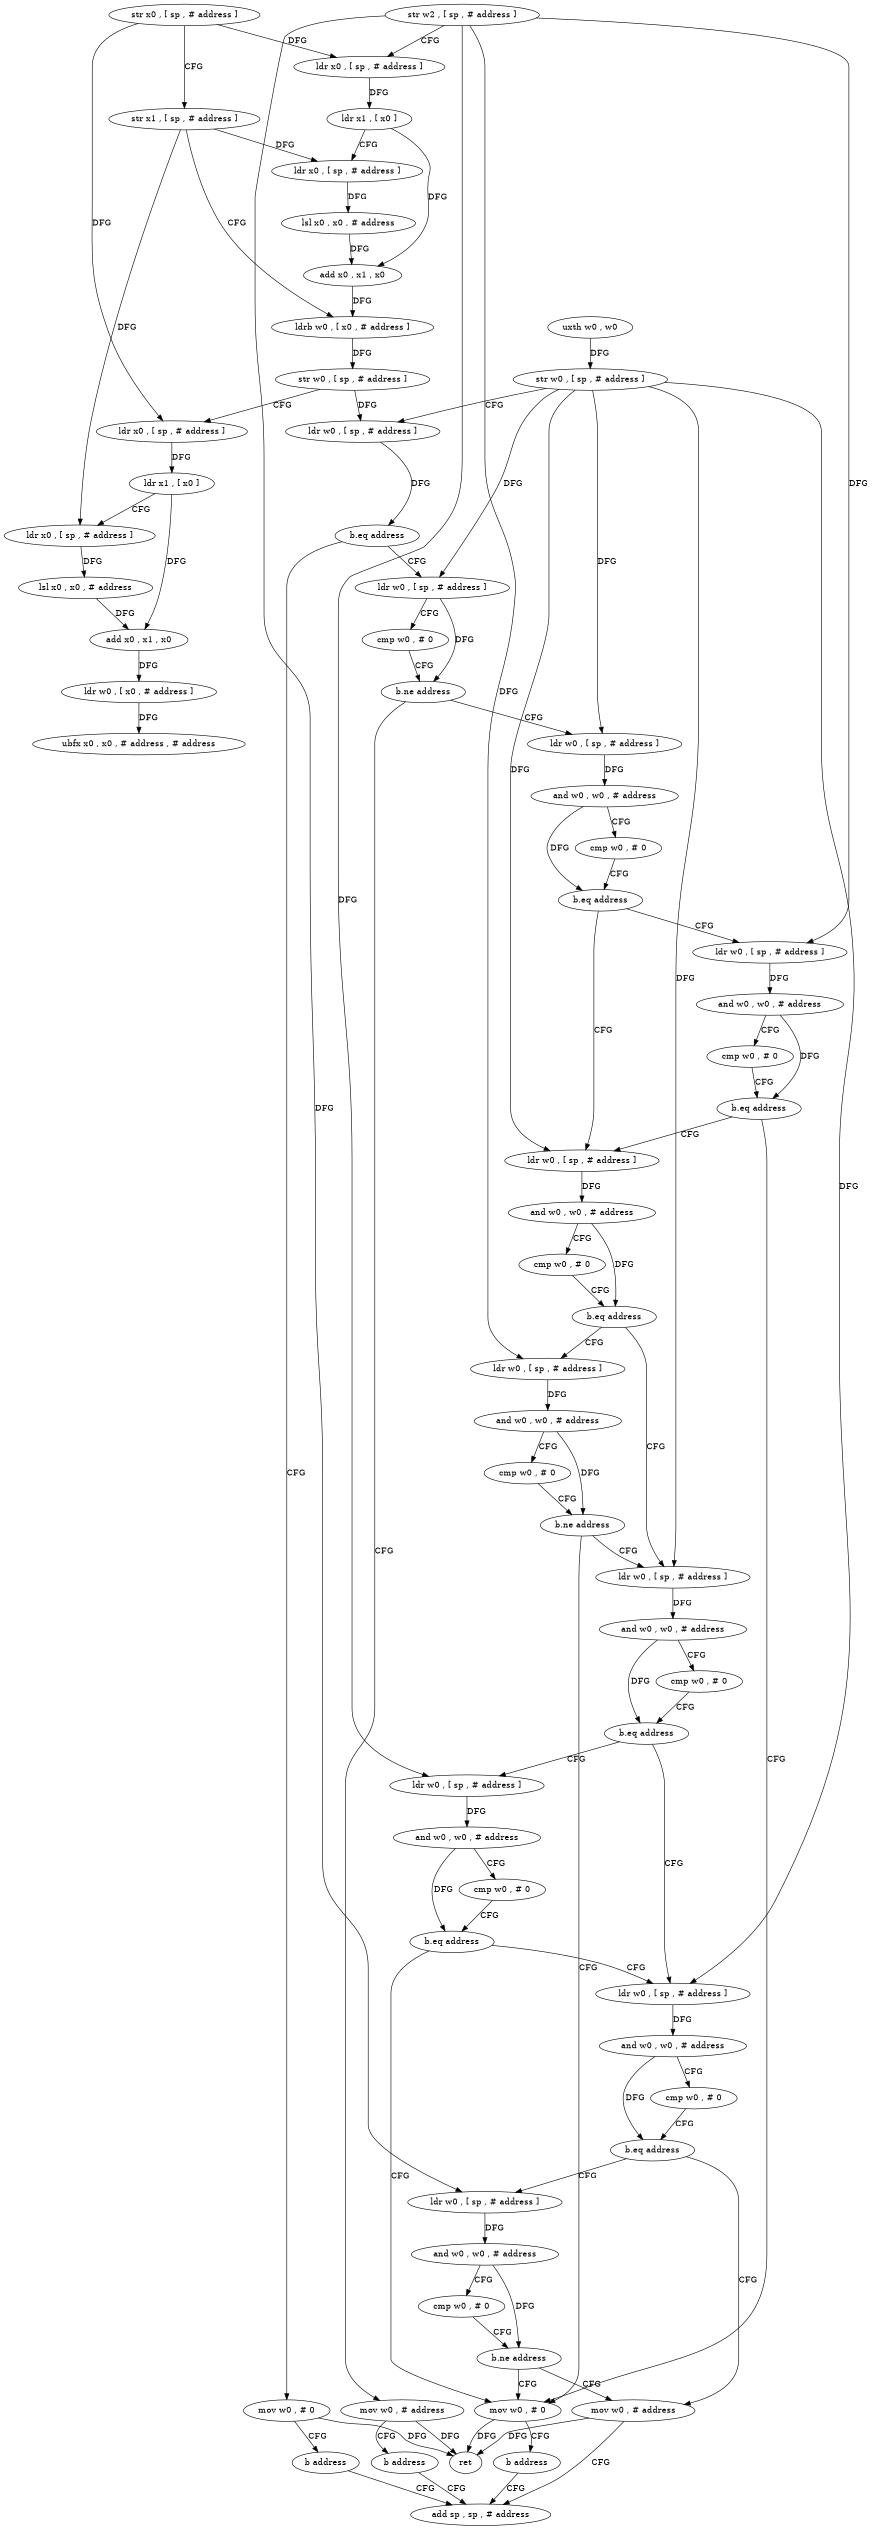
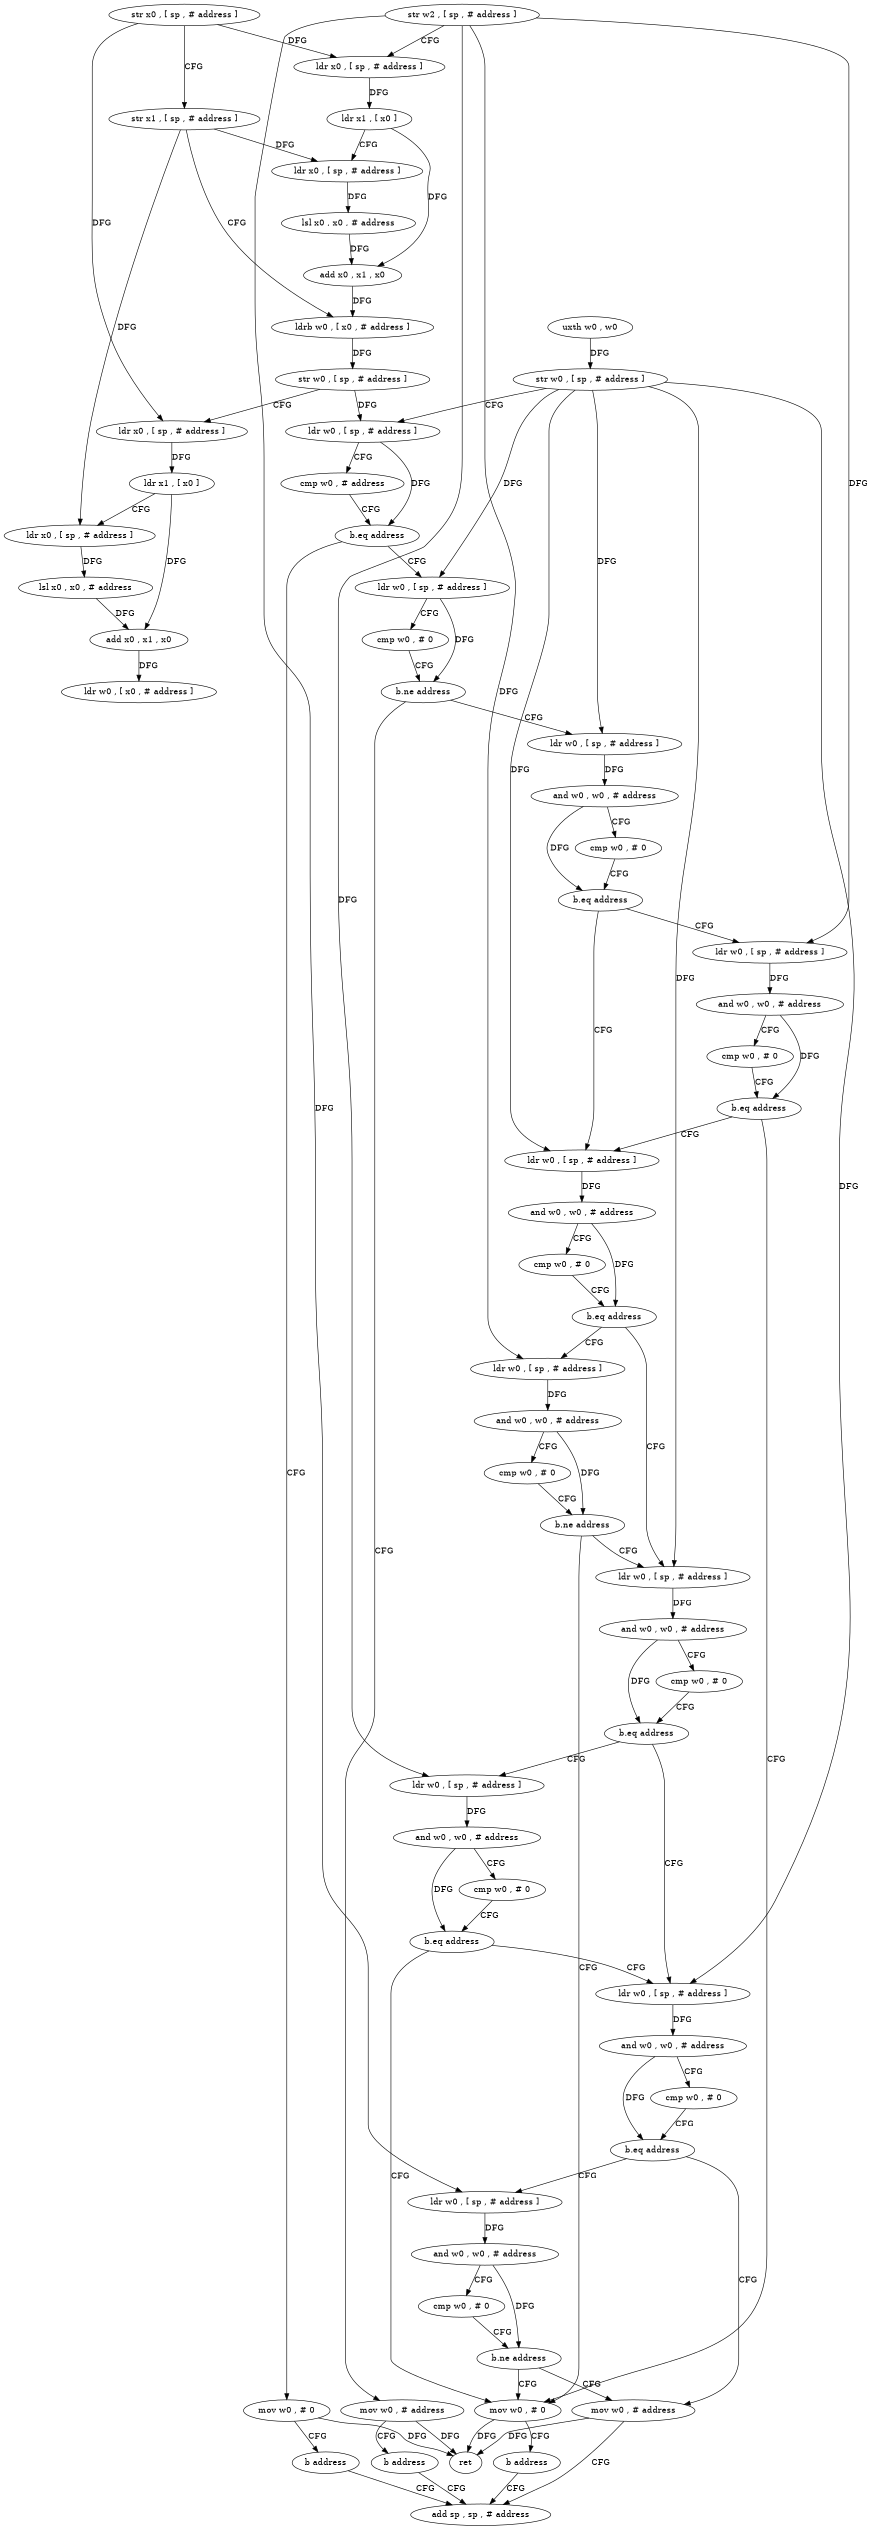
none -> (342, 484)
(139, 744) -> none
